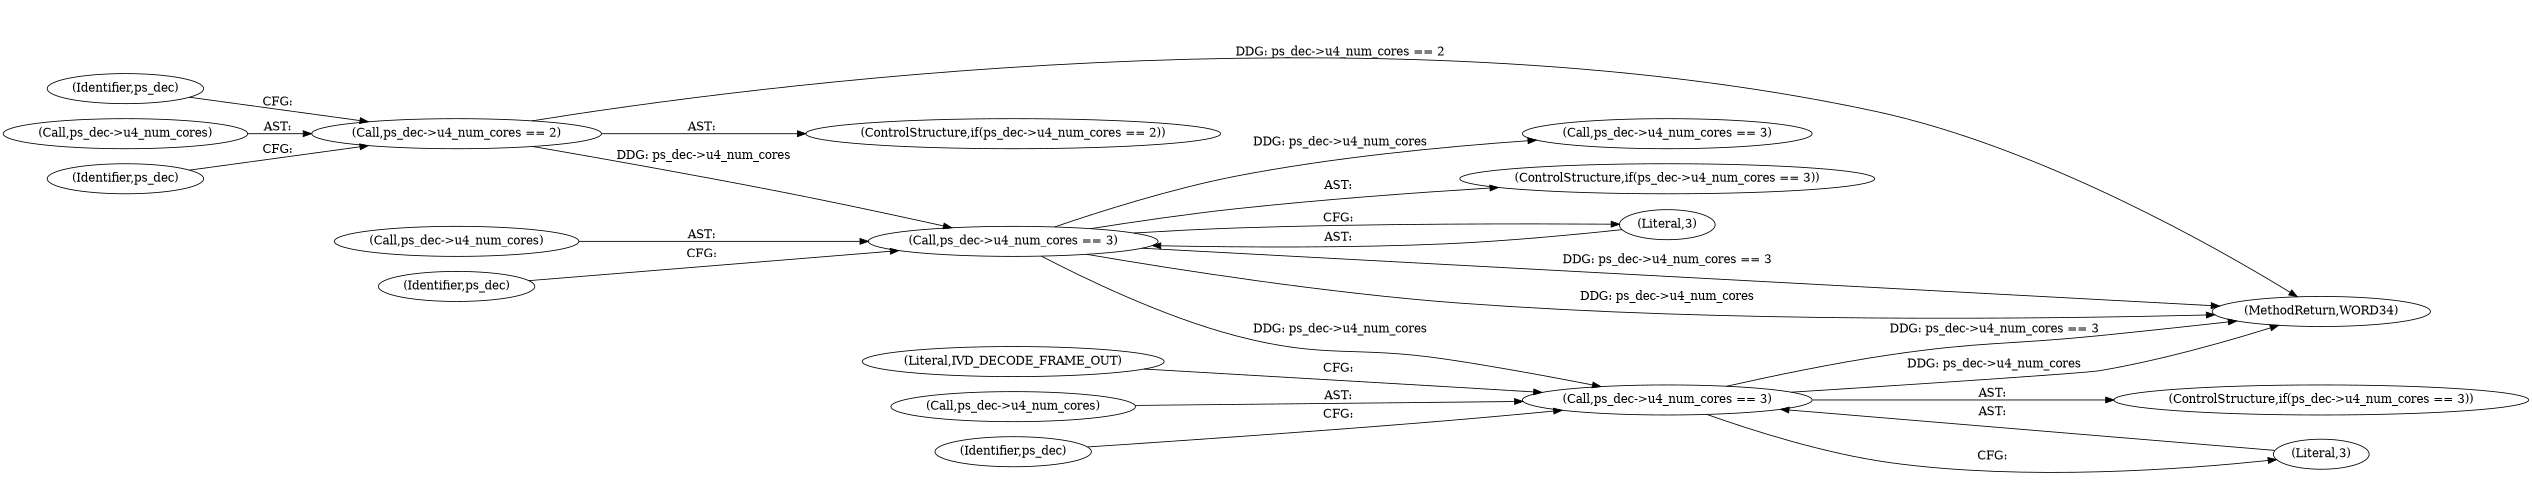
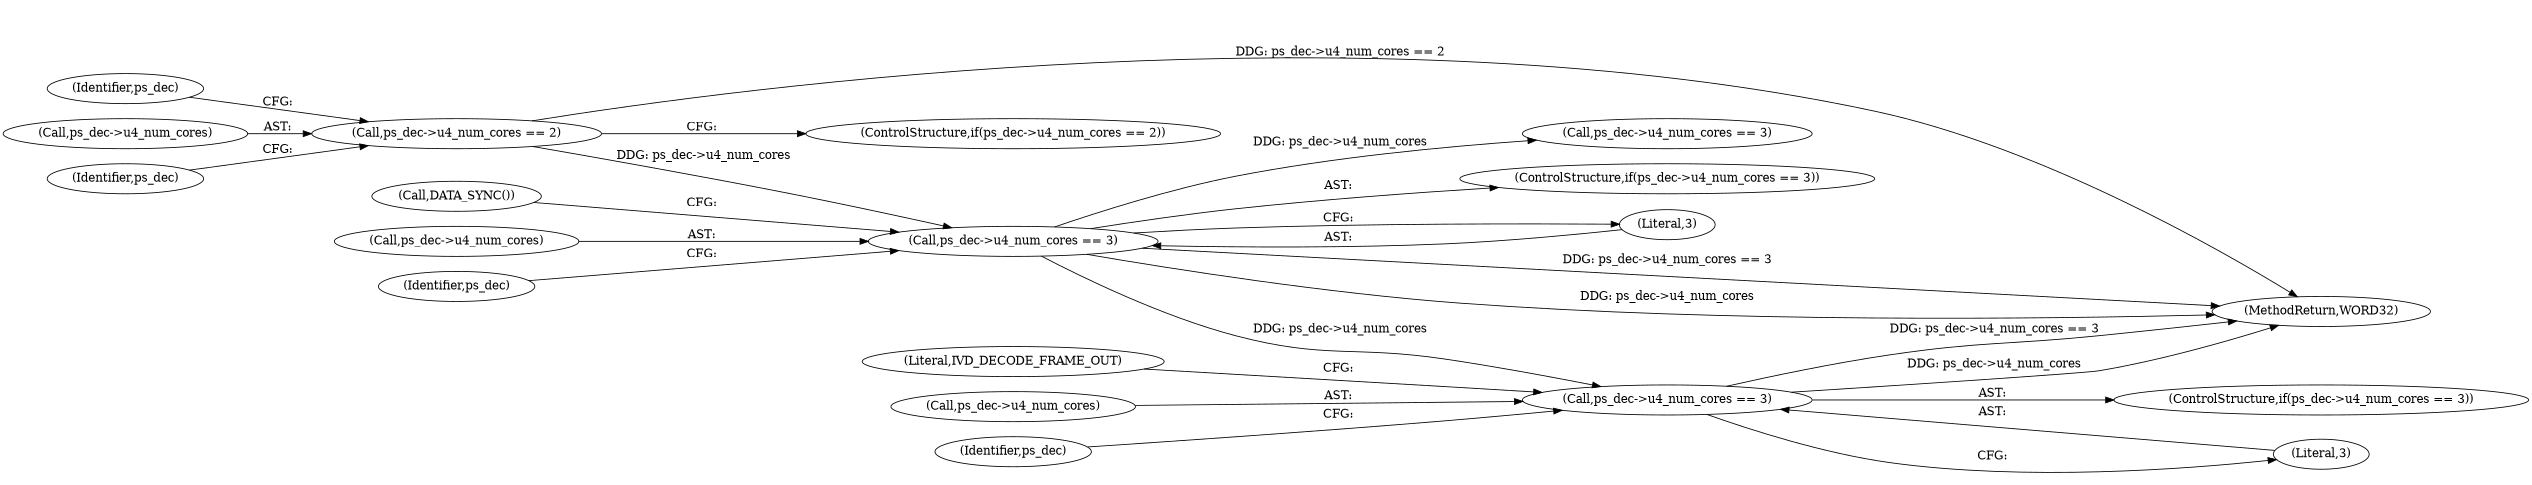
(704, 127) -> (704, 127)
none -> (457, 196)
(2321, 311) -> (2321, 311)
